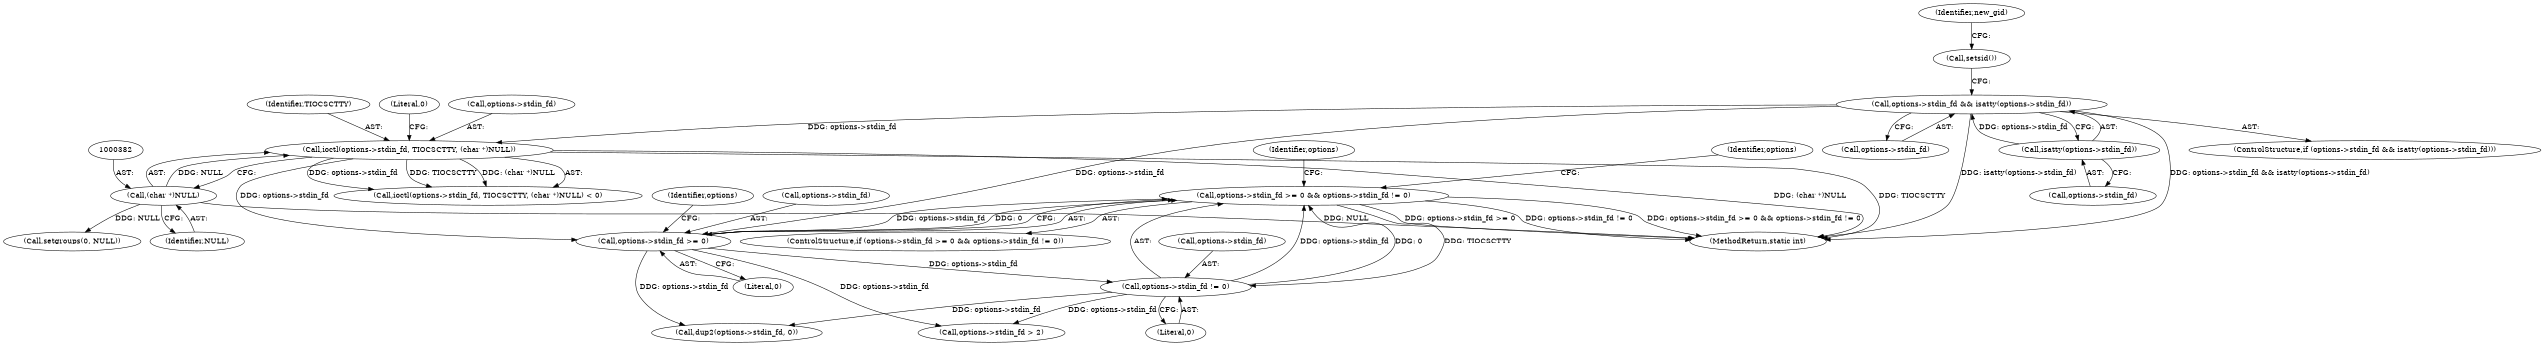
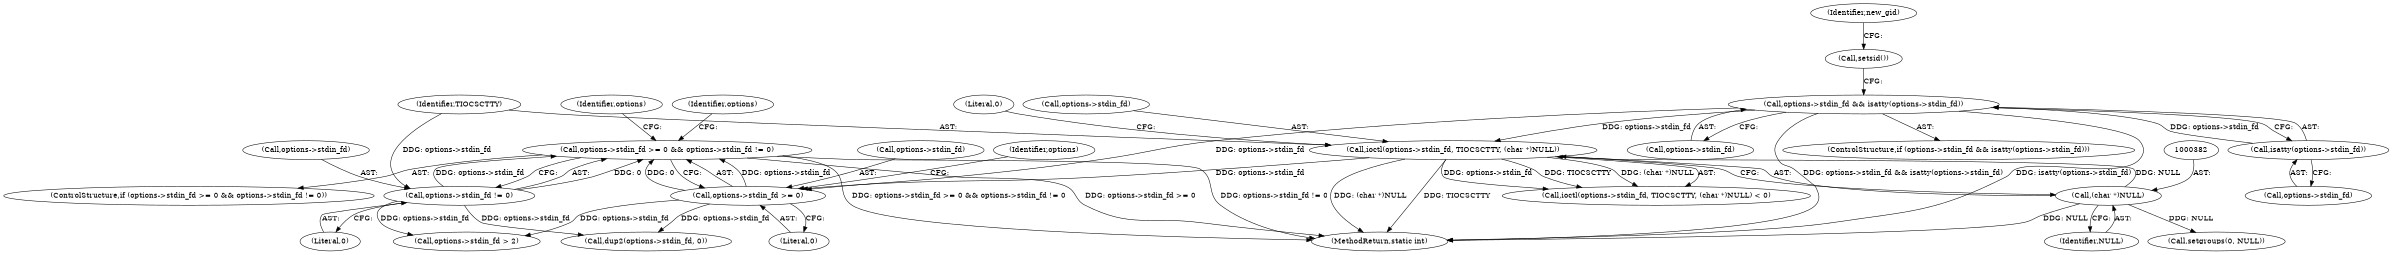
(1478, 241) -> (549, 173)
(908, 266) -> (401, 143)
